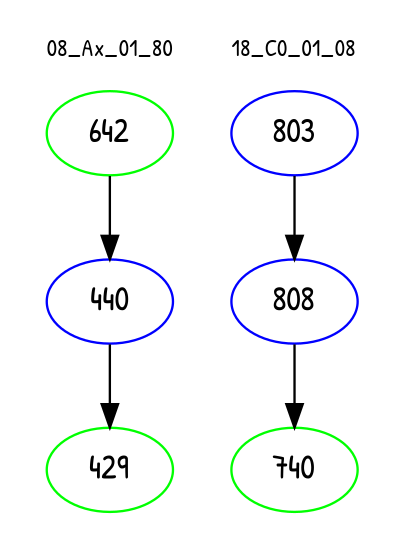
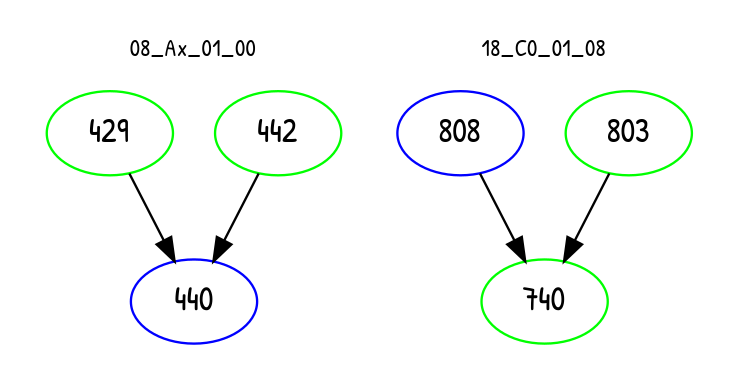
(111, 50) -> (194, 50)
(110, 133) -> (278, 133)
(295, 133) -> (629, 133)
(295, 206) -> (592, 207)
(110, 374) -> (147, 207)
